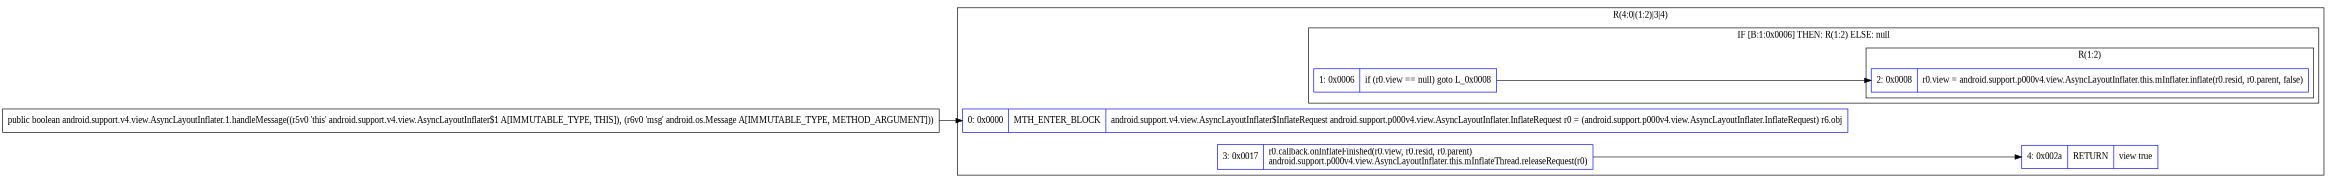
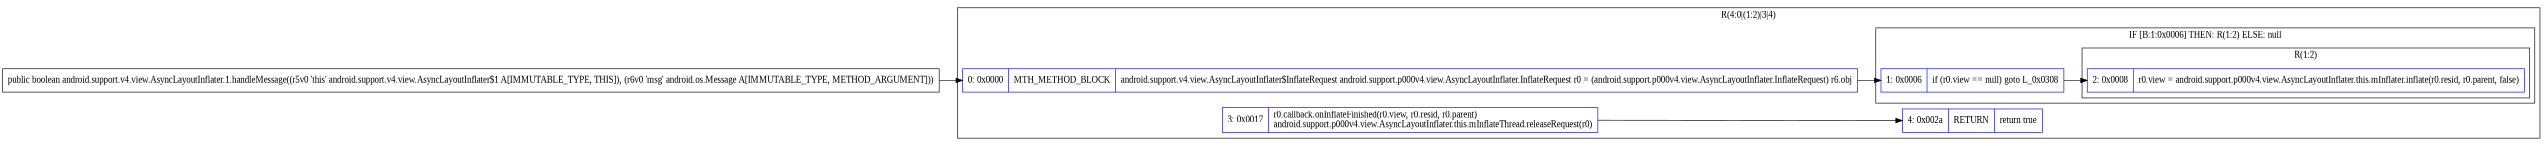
(1428, 80) -> (1995, 80)
none -> (1866, 80)
(1057, 120) -> (1062, 80)
(2136, 157) -> (2018, 120)
